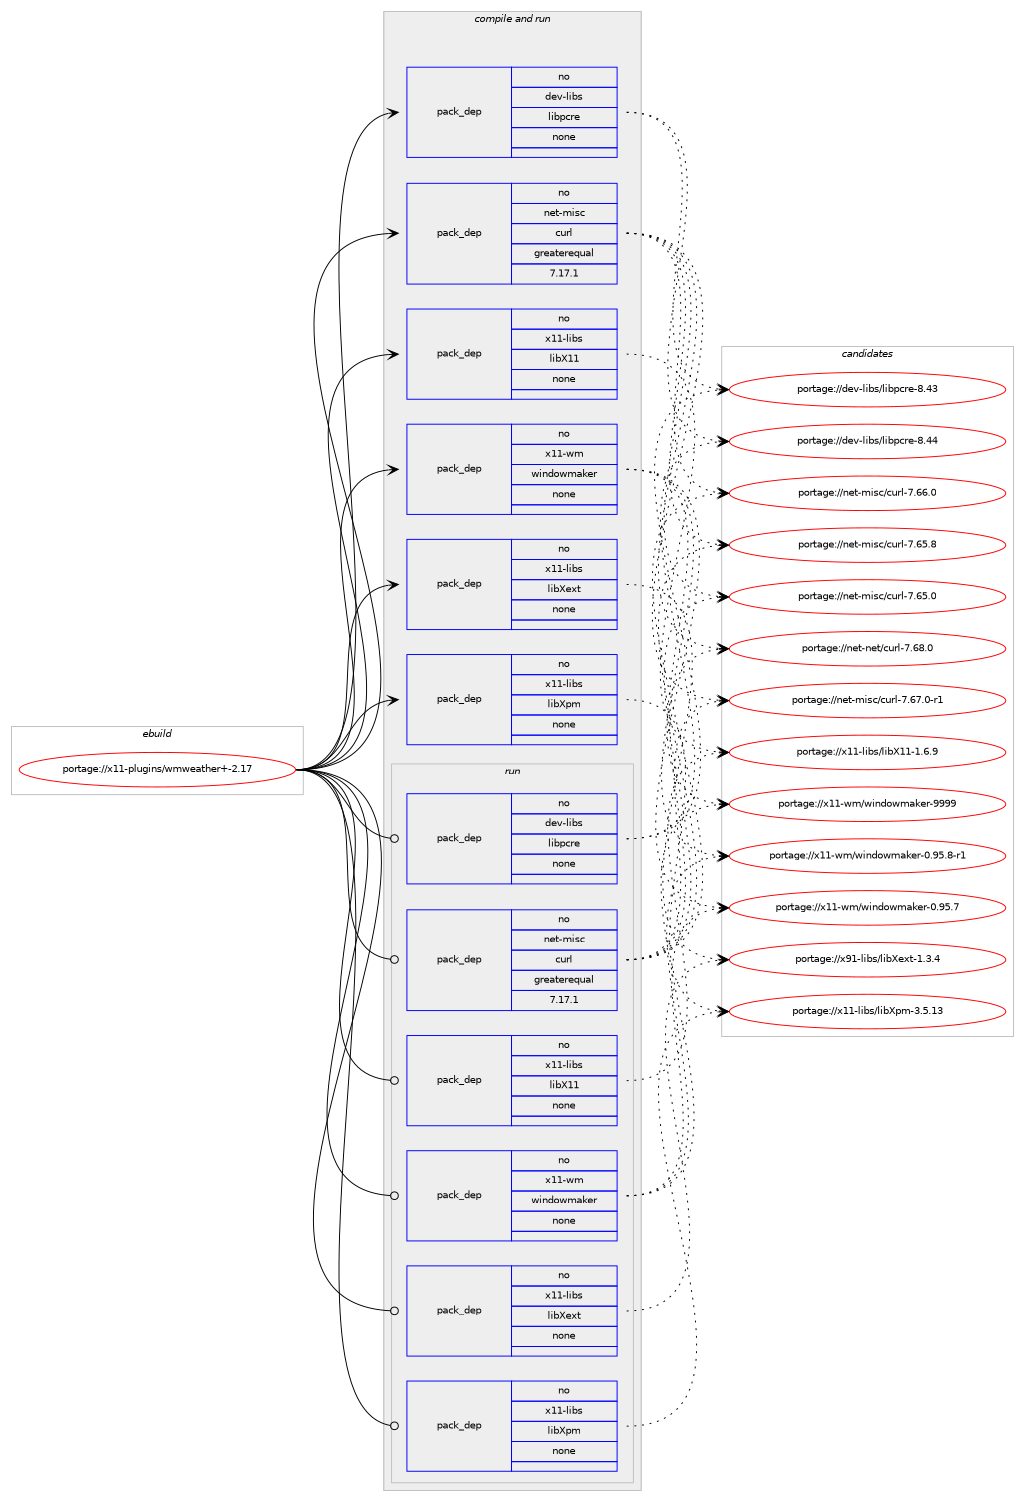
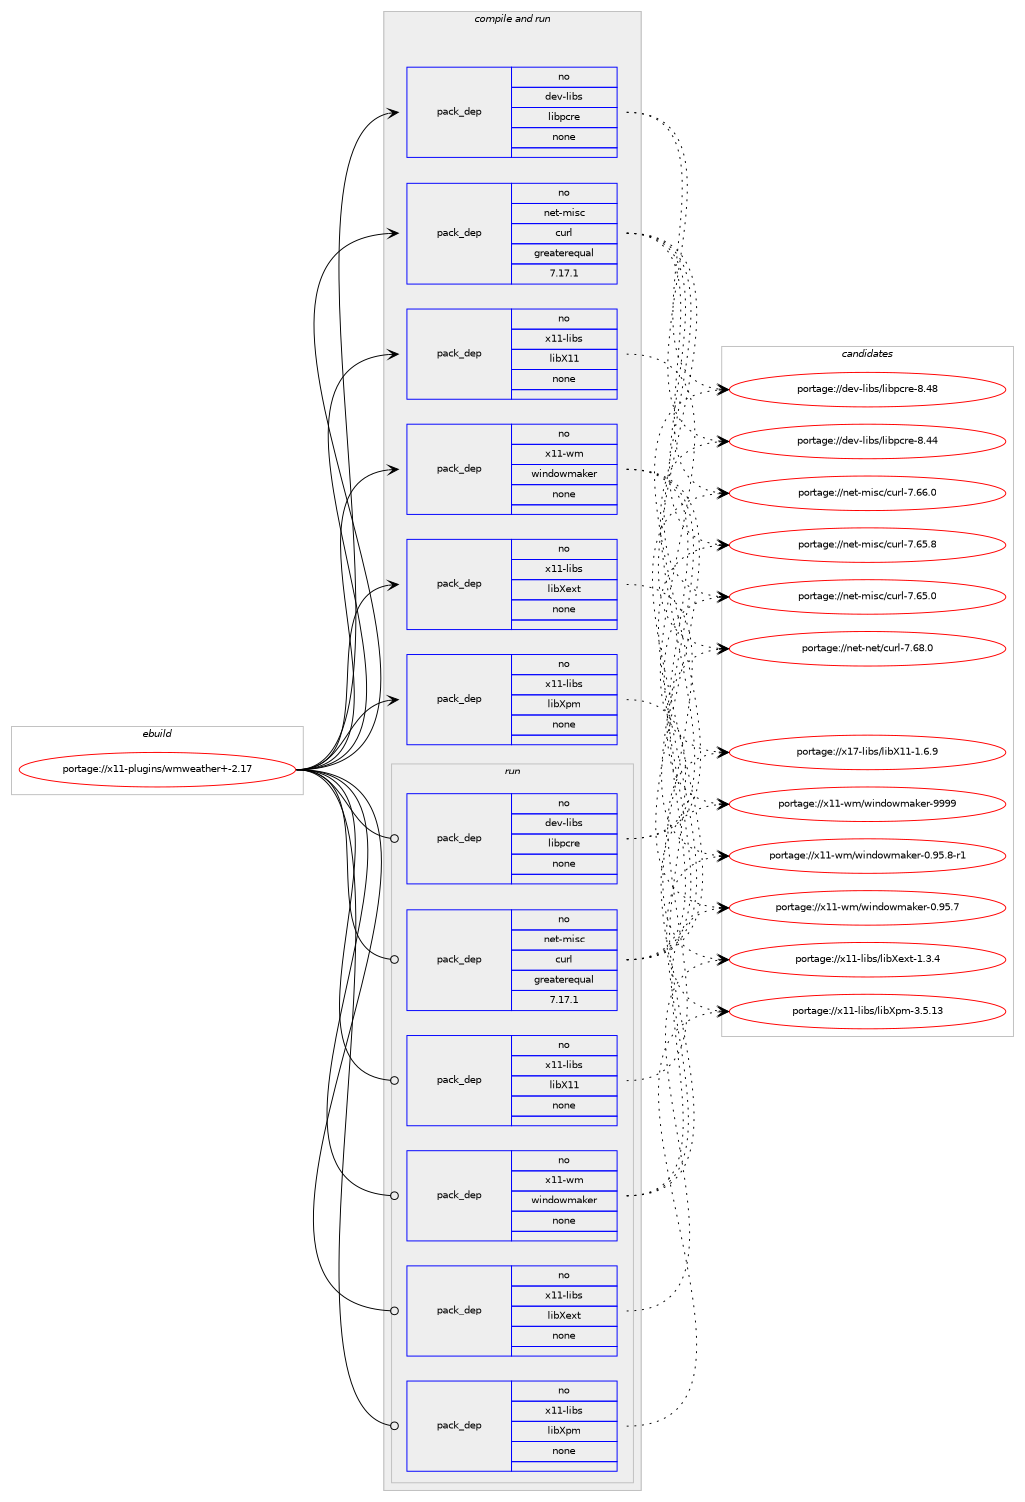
(868, 390) -> (868, 390)
(868, 701) -> none
(868, 752) -> (868, 752)
(868, 960) -> (868, 960)
